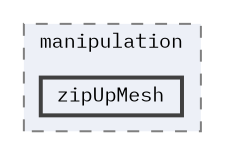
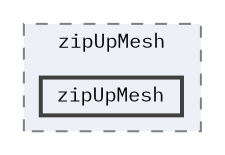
(112, 43) -> (112, 43)
